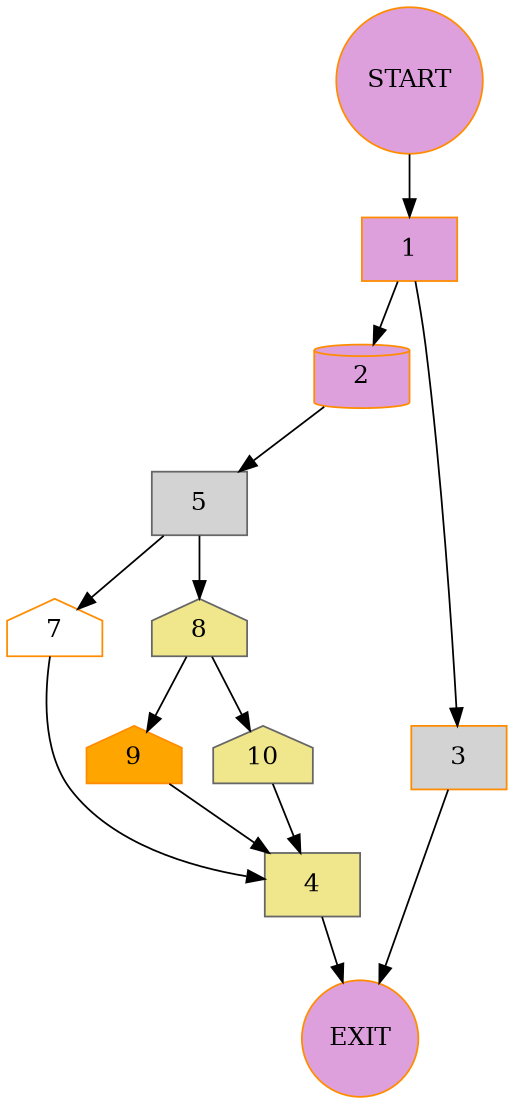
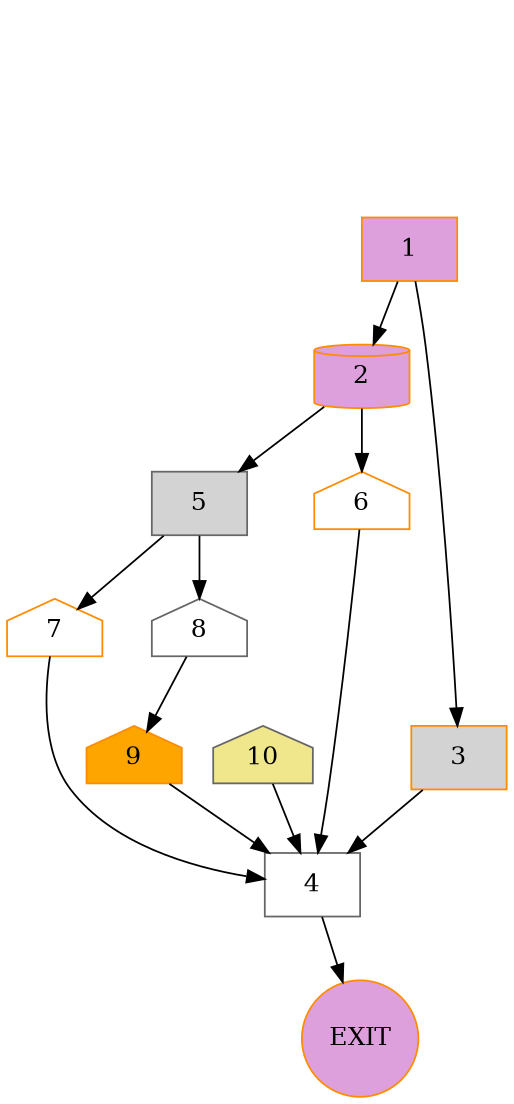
(410, 80) -> none
none -> (362, 503)
(199, 631) -> (199, 631)
(227, 686) -> none
(417, 878) -> (392, 816)
(312, 885) -> (312, 885)
